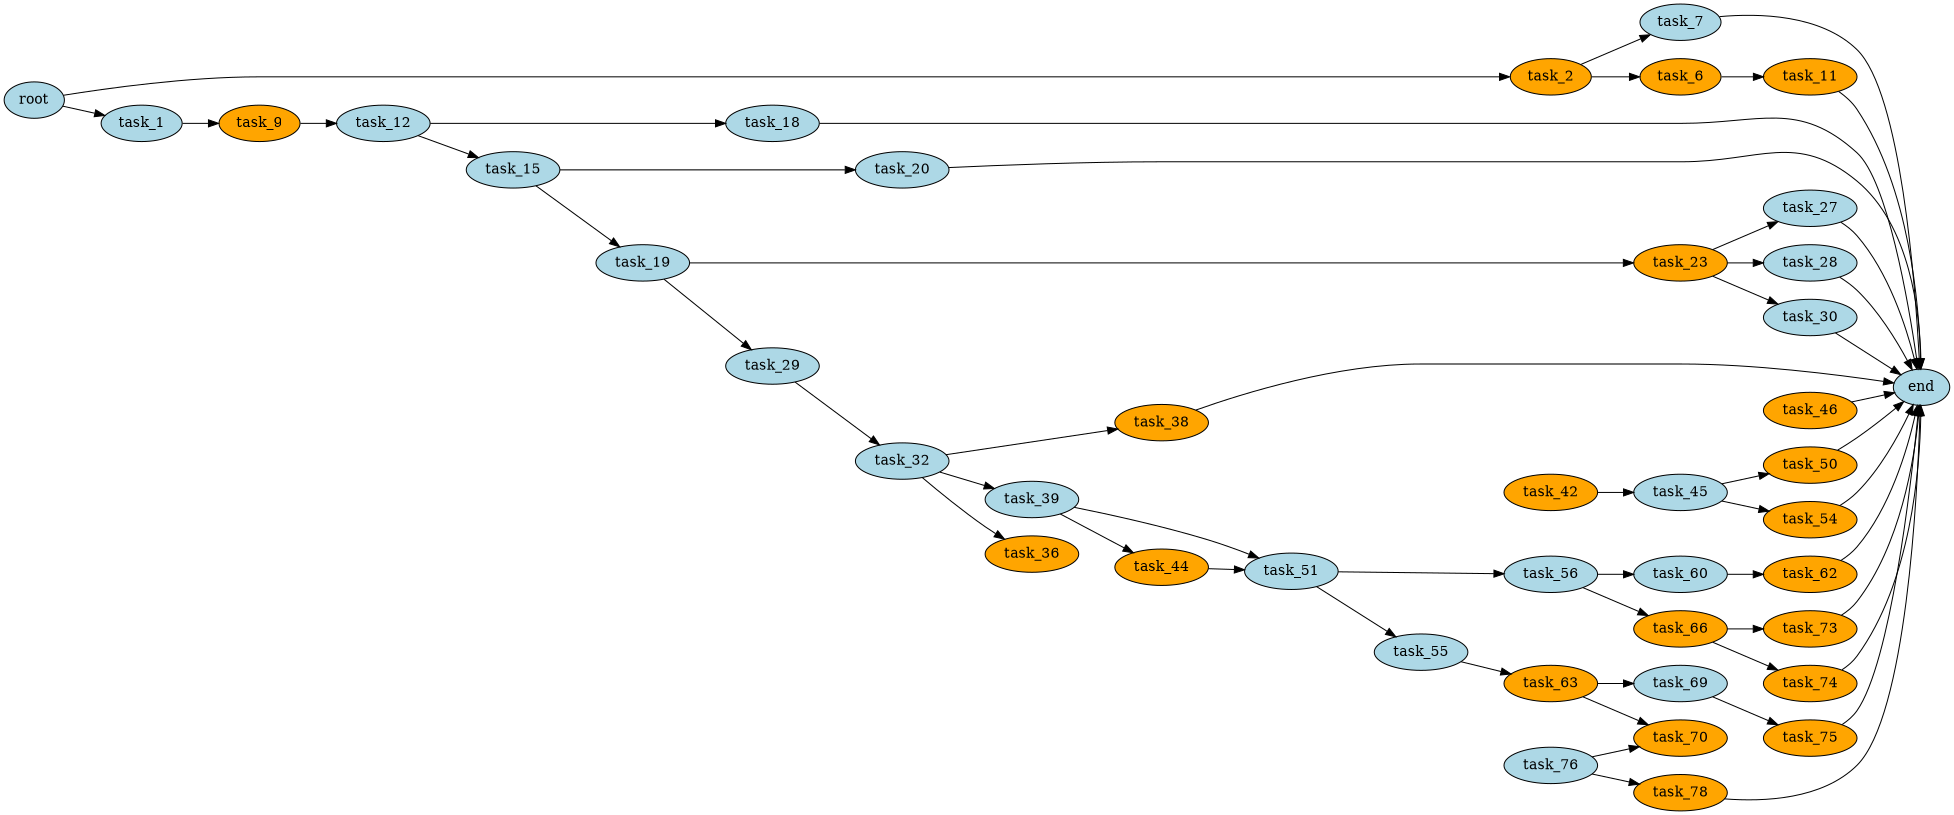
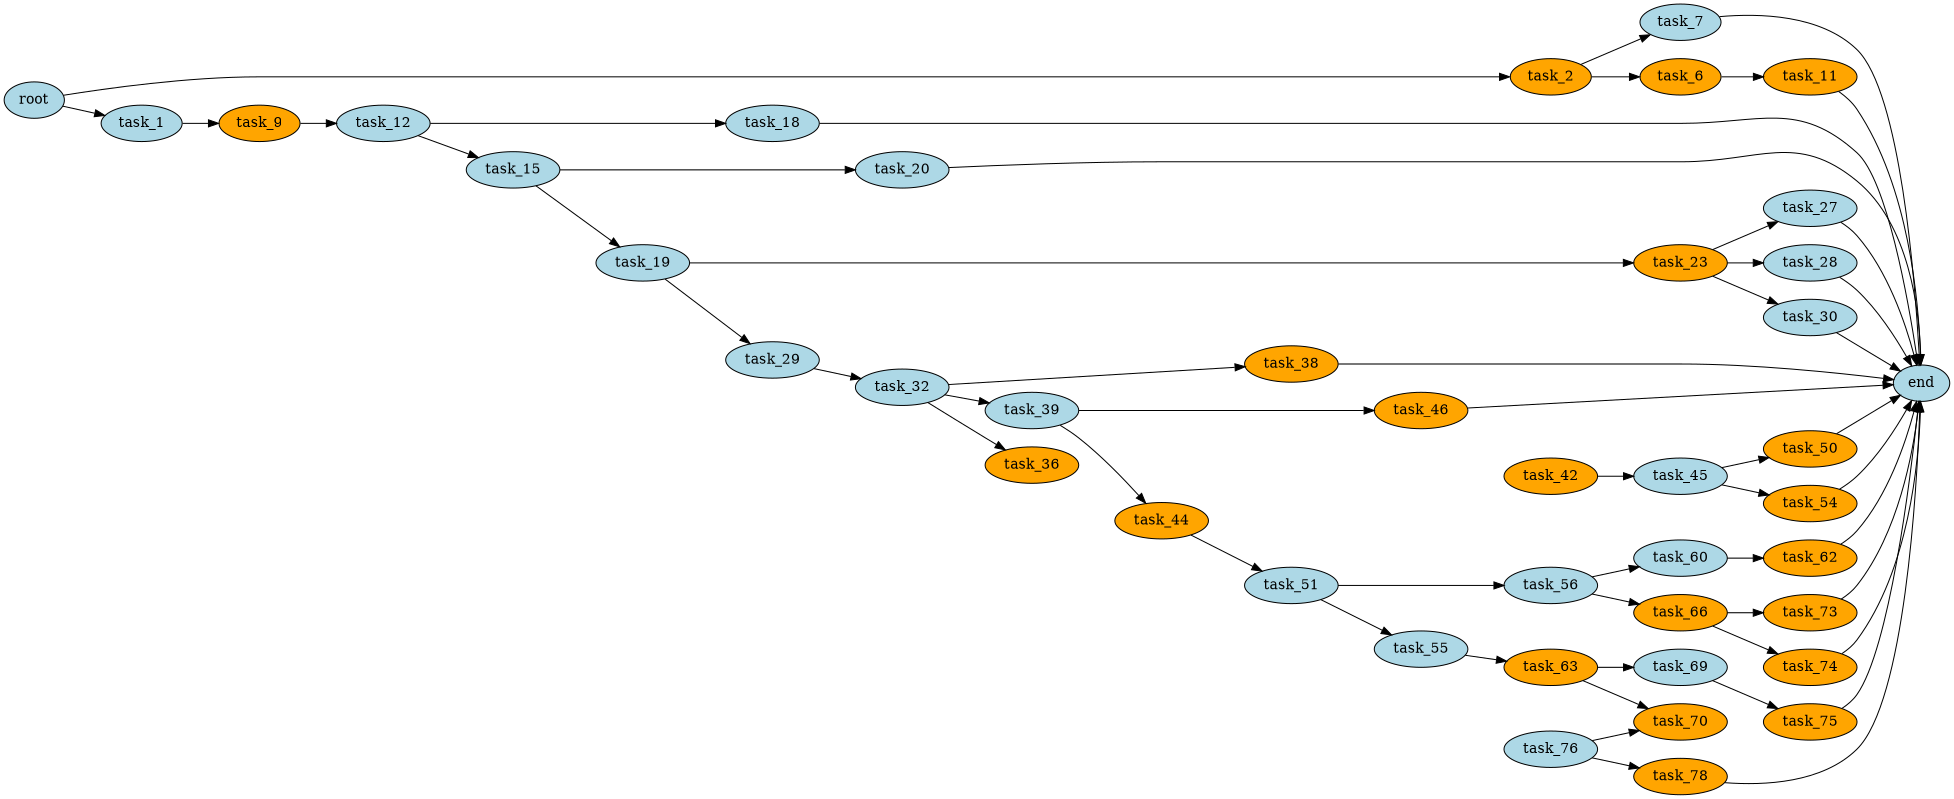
(1163, 527) -> (1221, 411)
